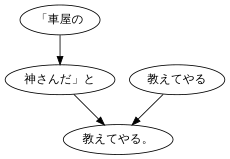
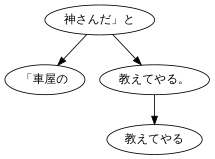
(60, 46) -> (75, 47)
(151, 107) -> (155, 106)
